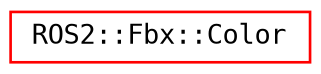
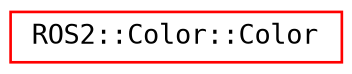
(160, 37) -> (176, 37)
